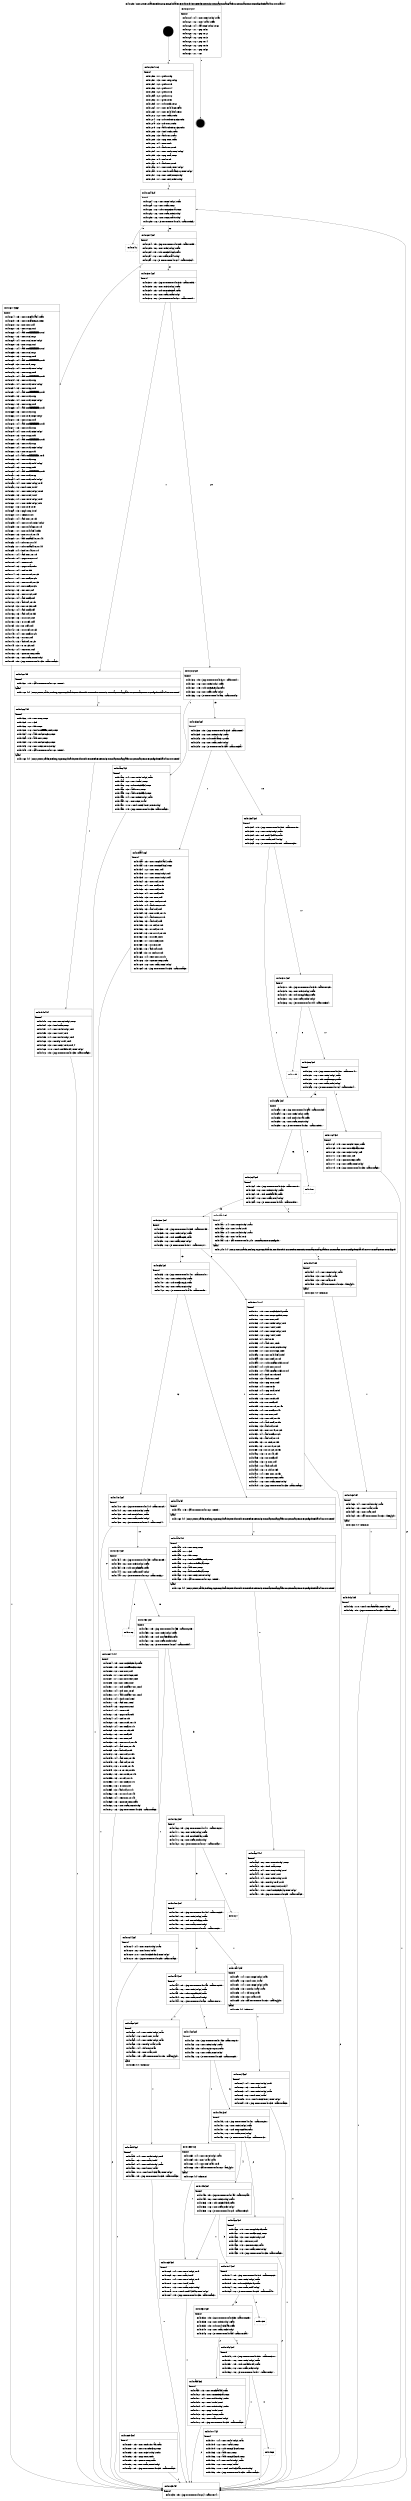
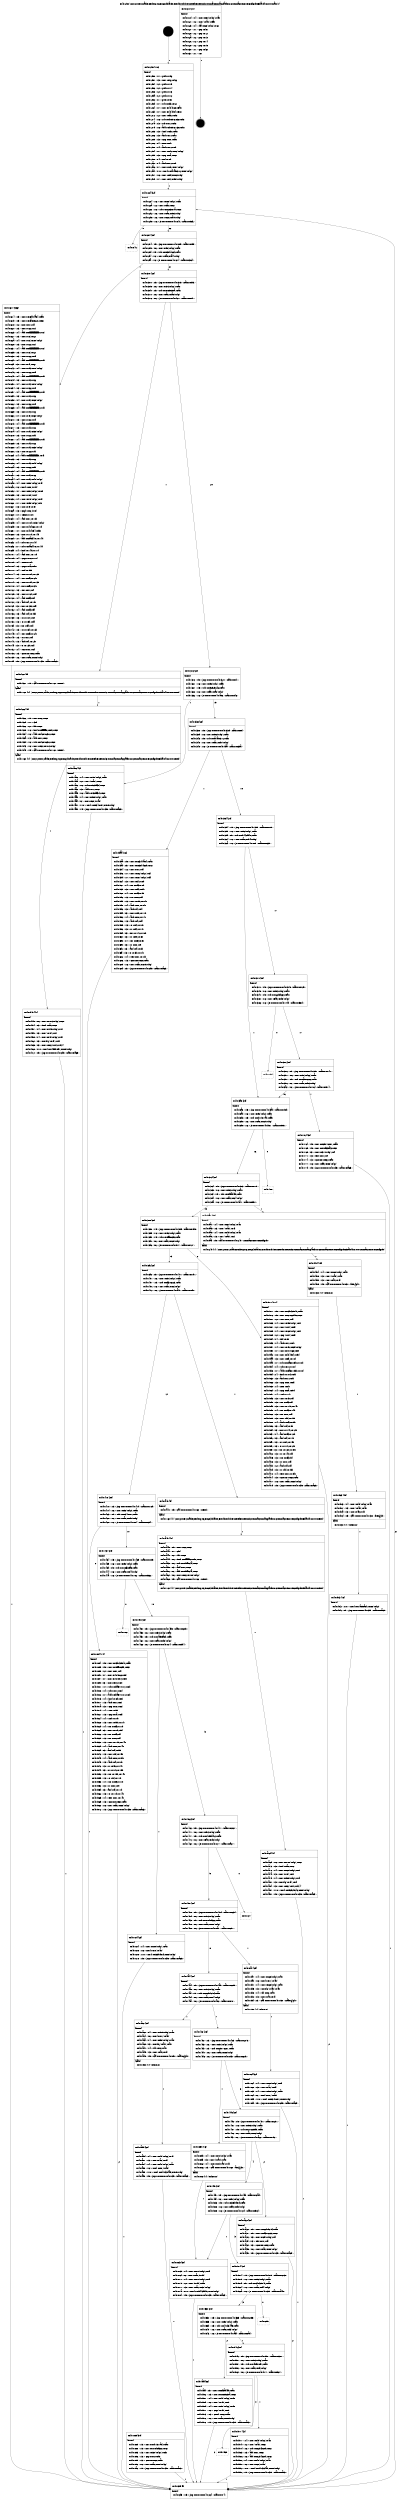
(253, 2481) -> (224, 2479)
